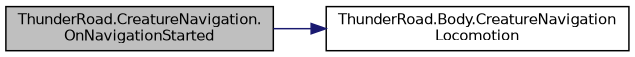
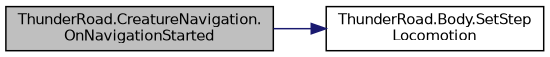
(478, 29) -> (435, 29)
